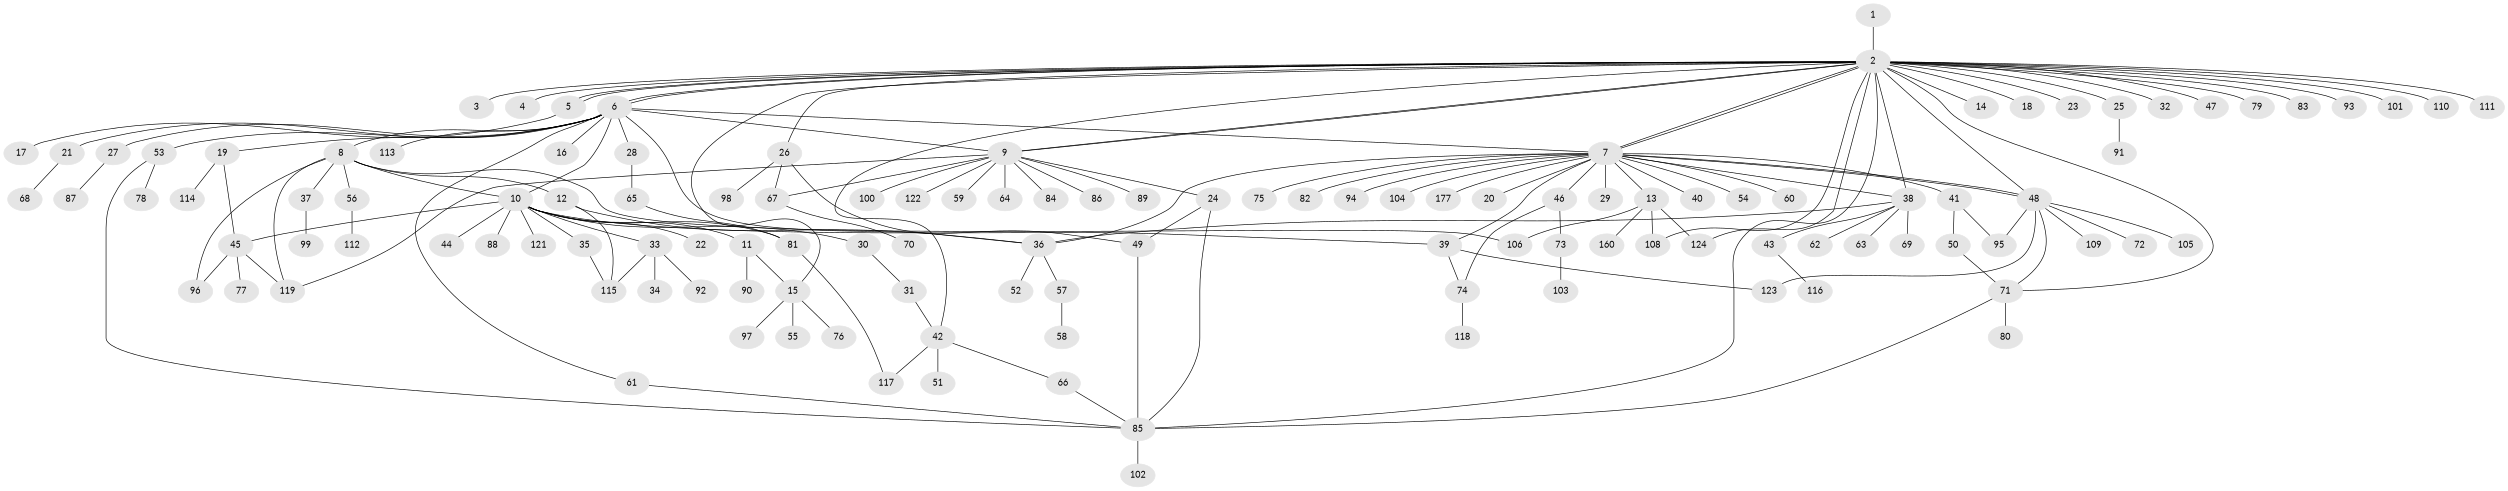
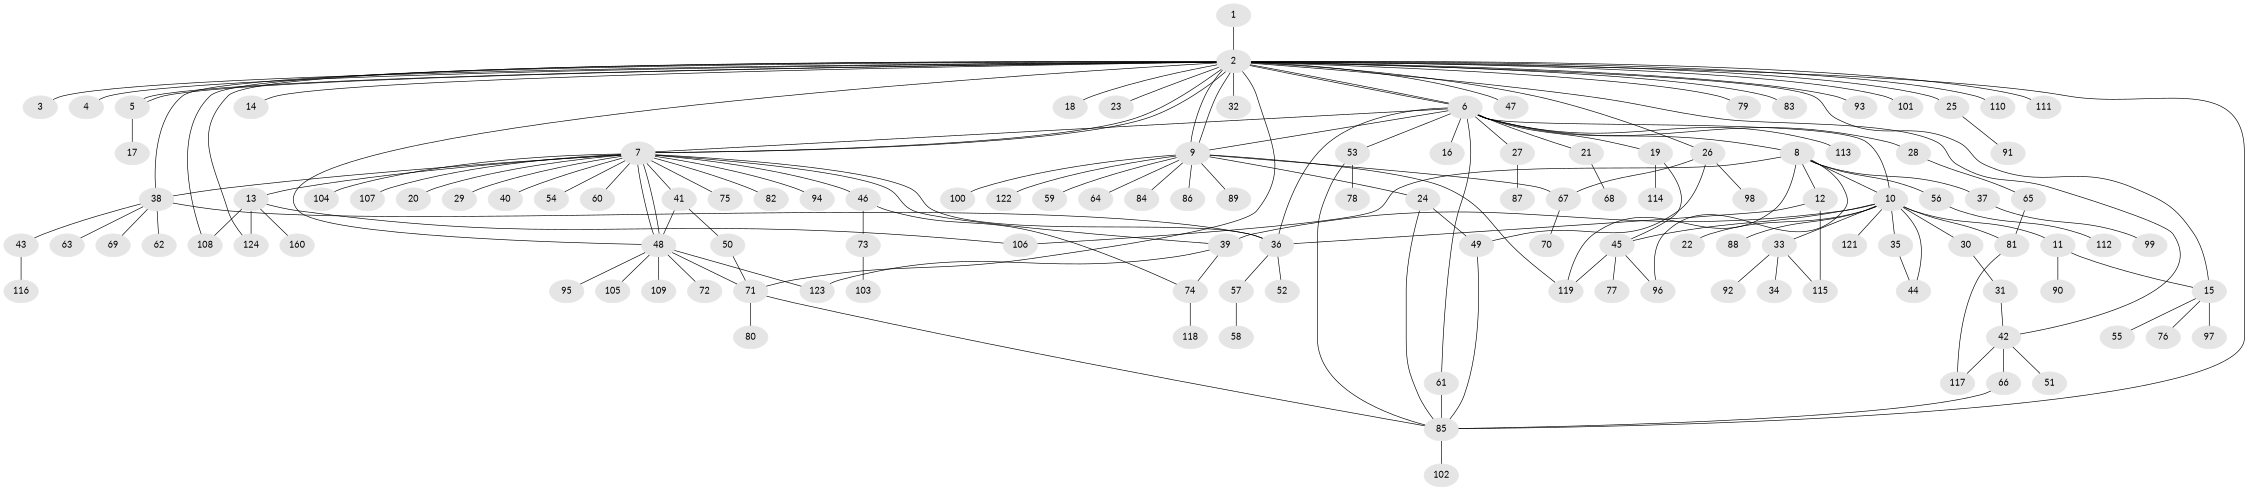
(1443, 199) -> (367, 199)
(1977, 222) -> (669, 222)
(597, 268) -> (1905, 268)
